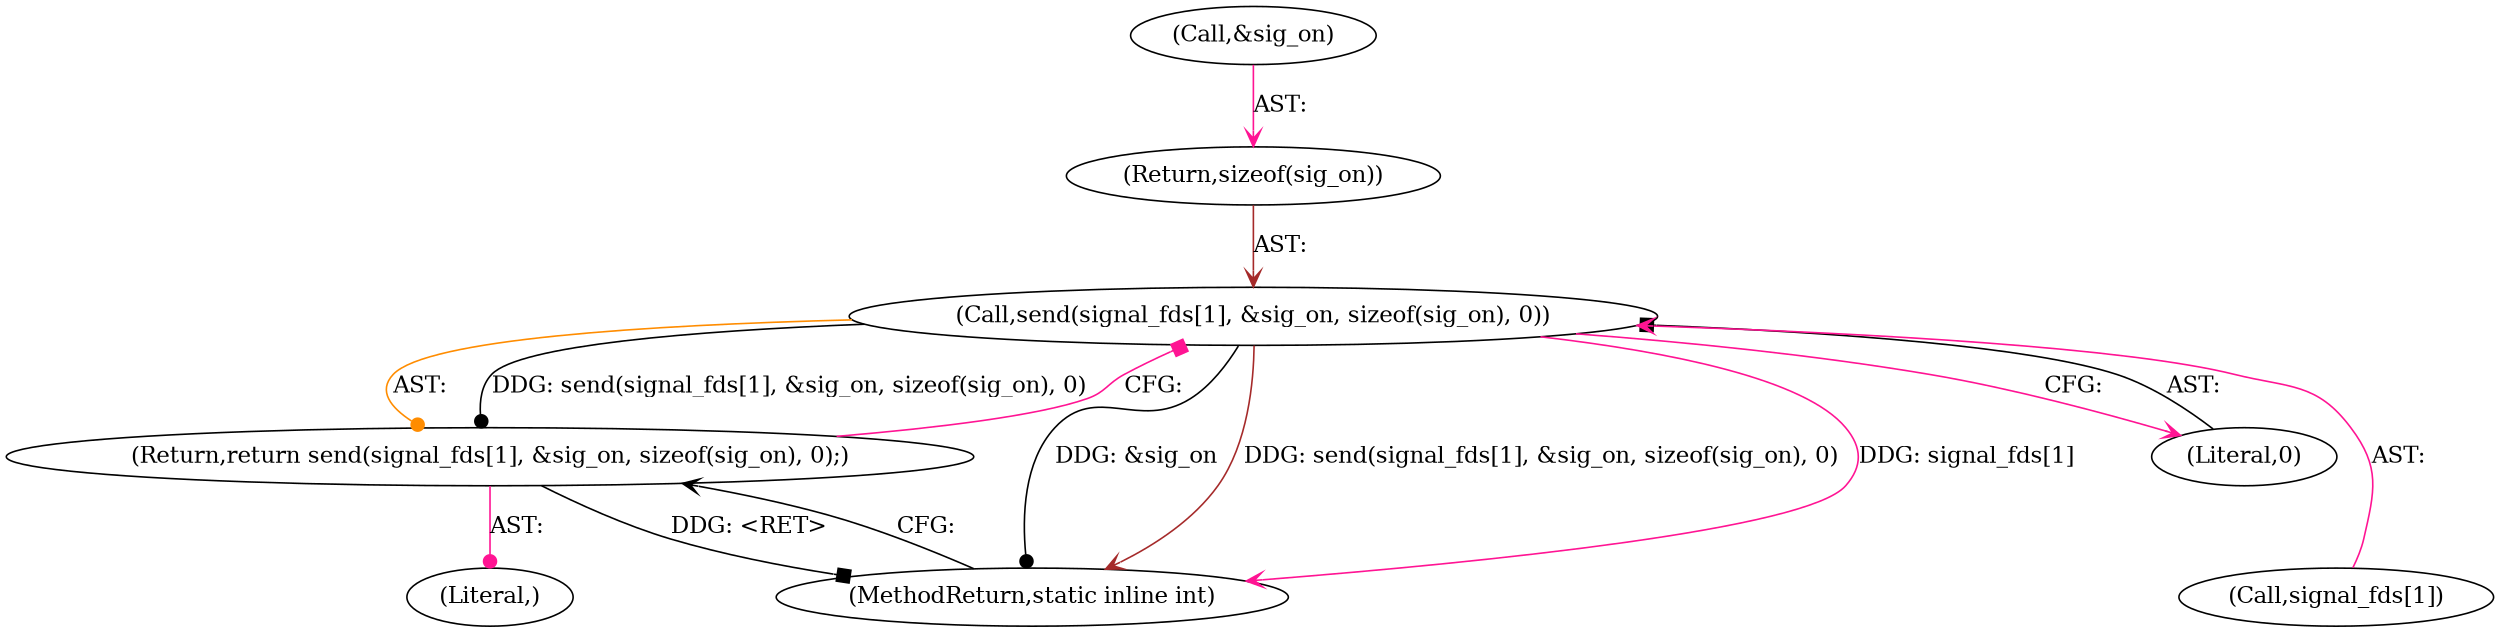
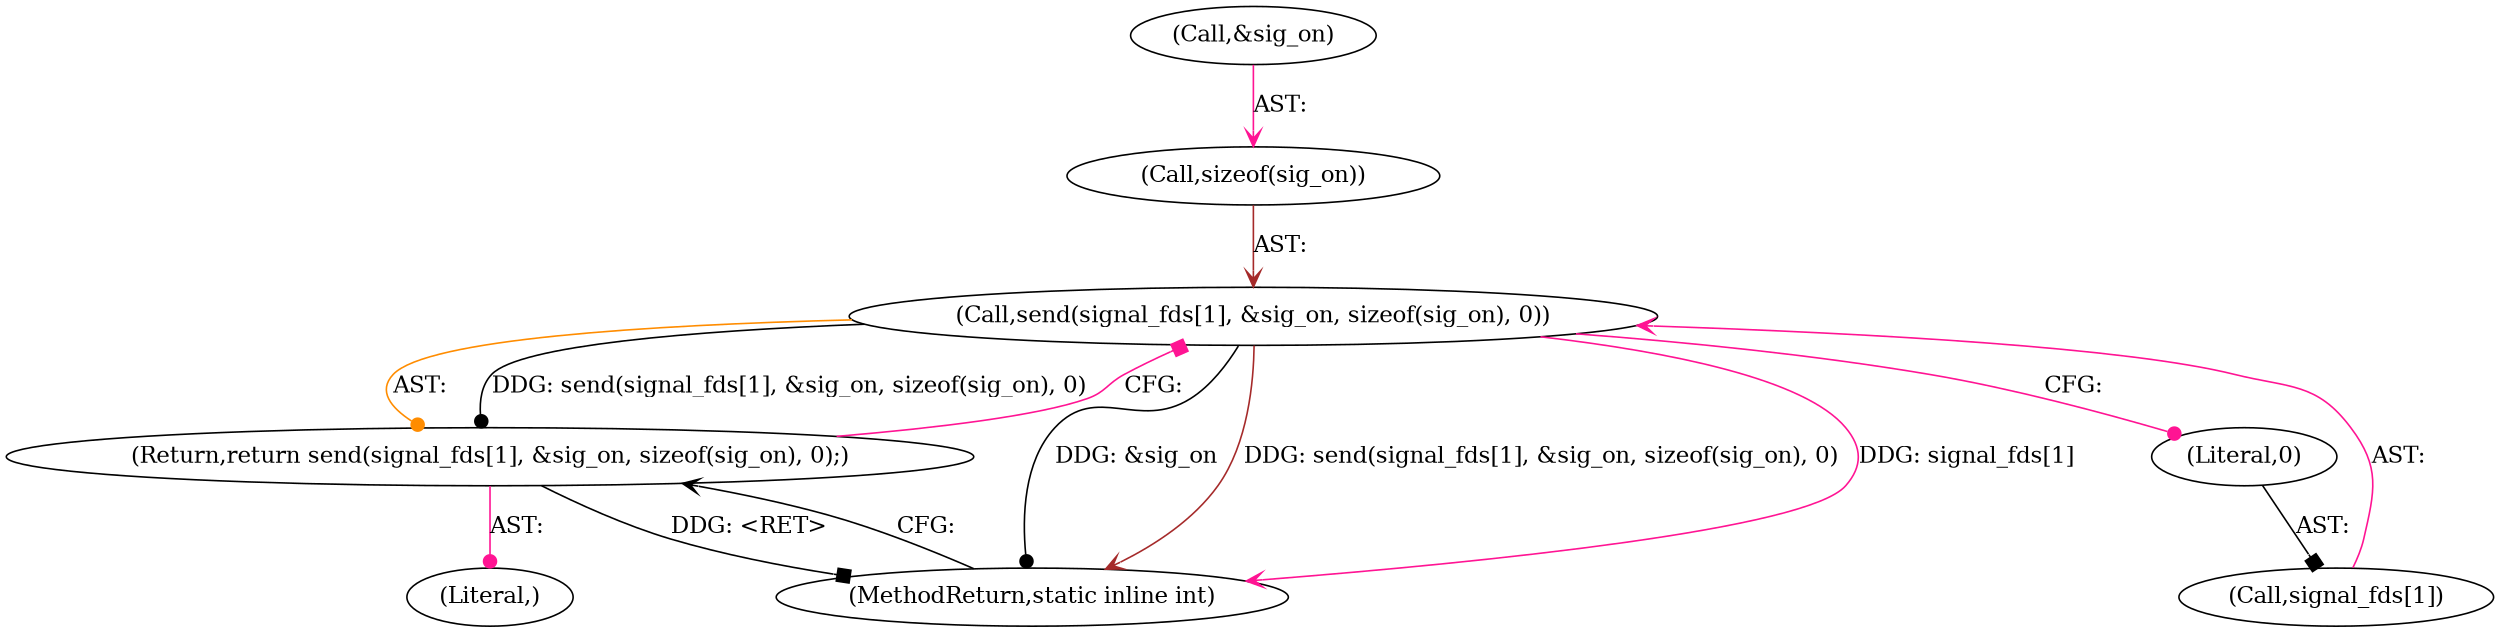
(1253, 176) -> (1253, 176)
(2043, 358) -> (2286, 520)
(1875, 366) -> (1875, 366)
